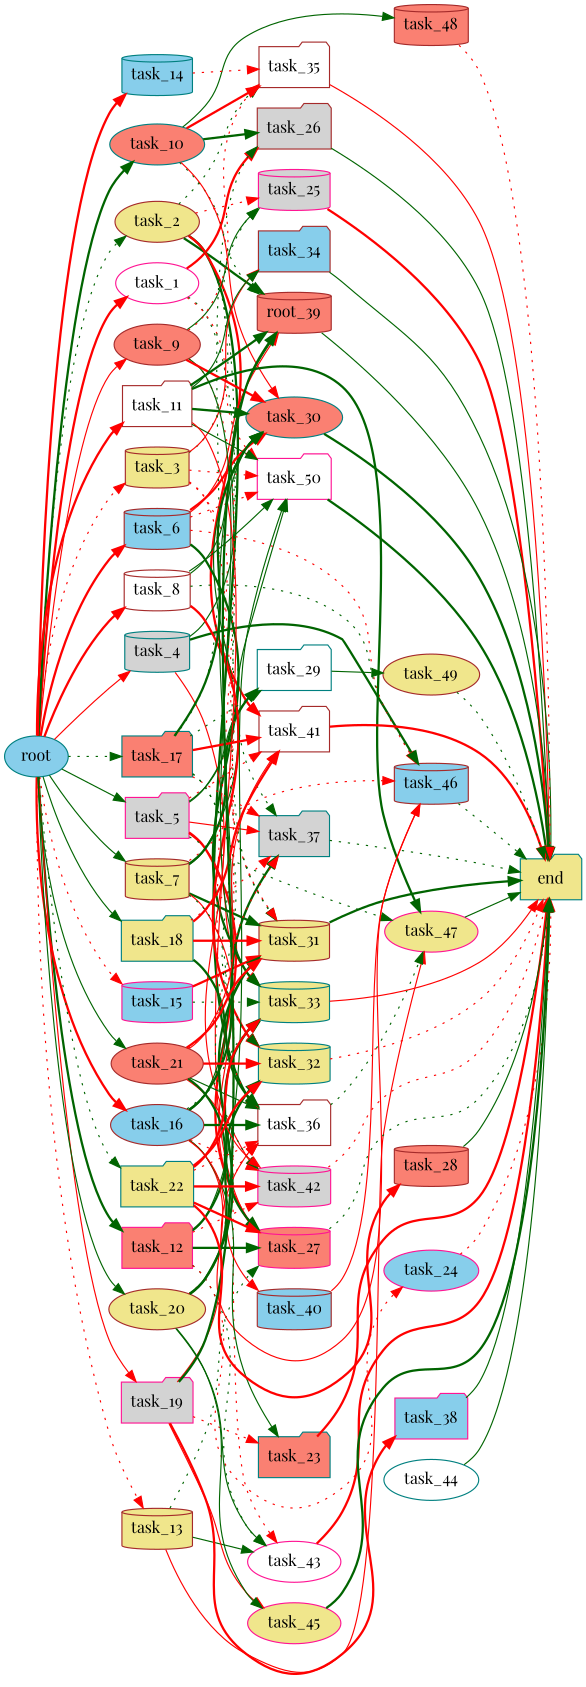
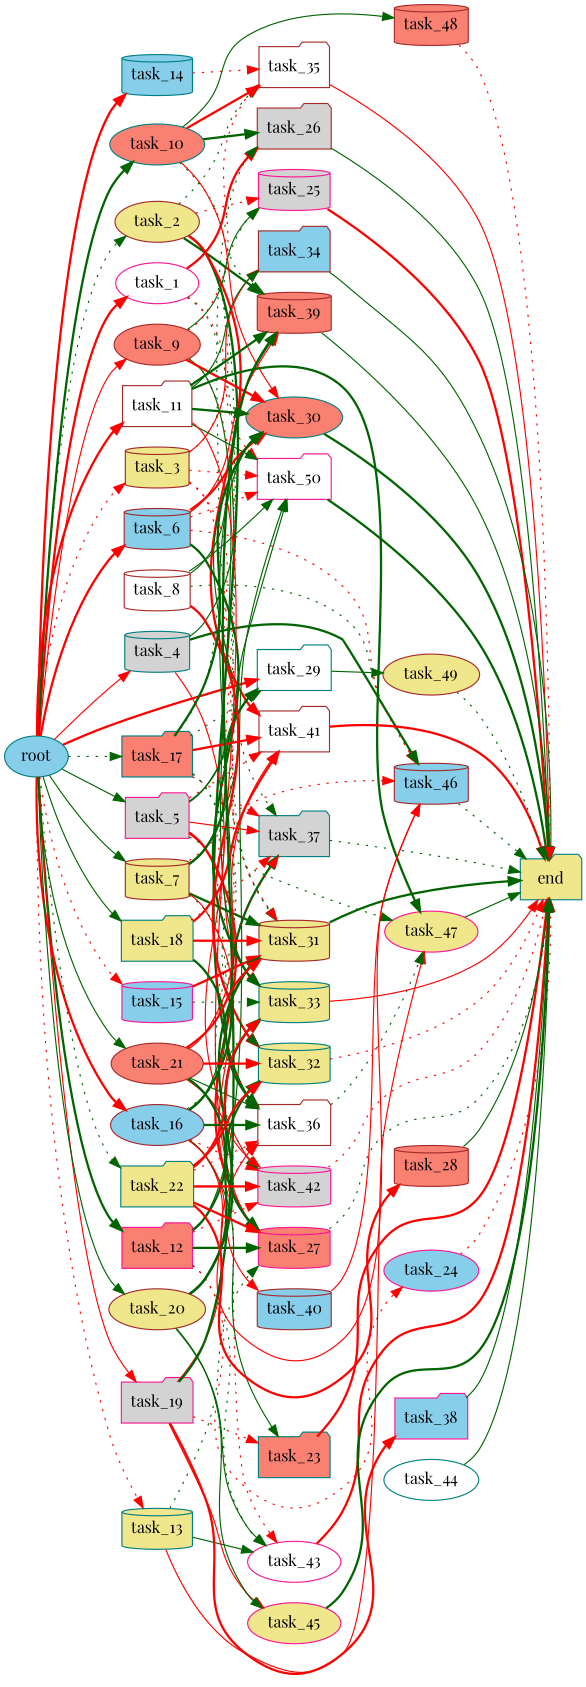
(294, 313) -> (294, 313)
(74, 672) -> (153, 711)
(157, 1529) -> (157, 1529)
